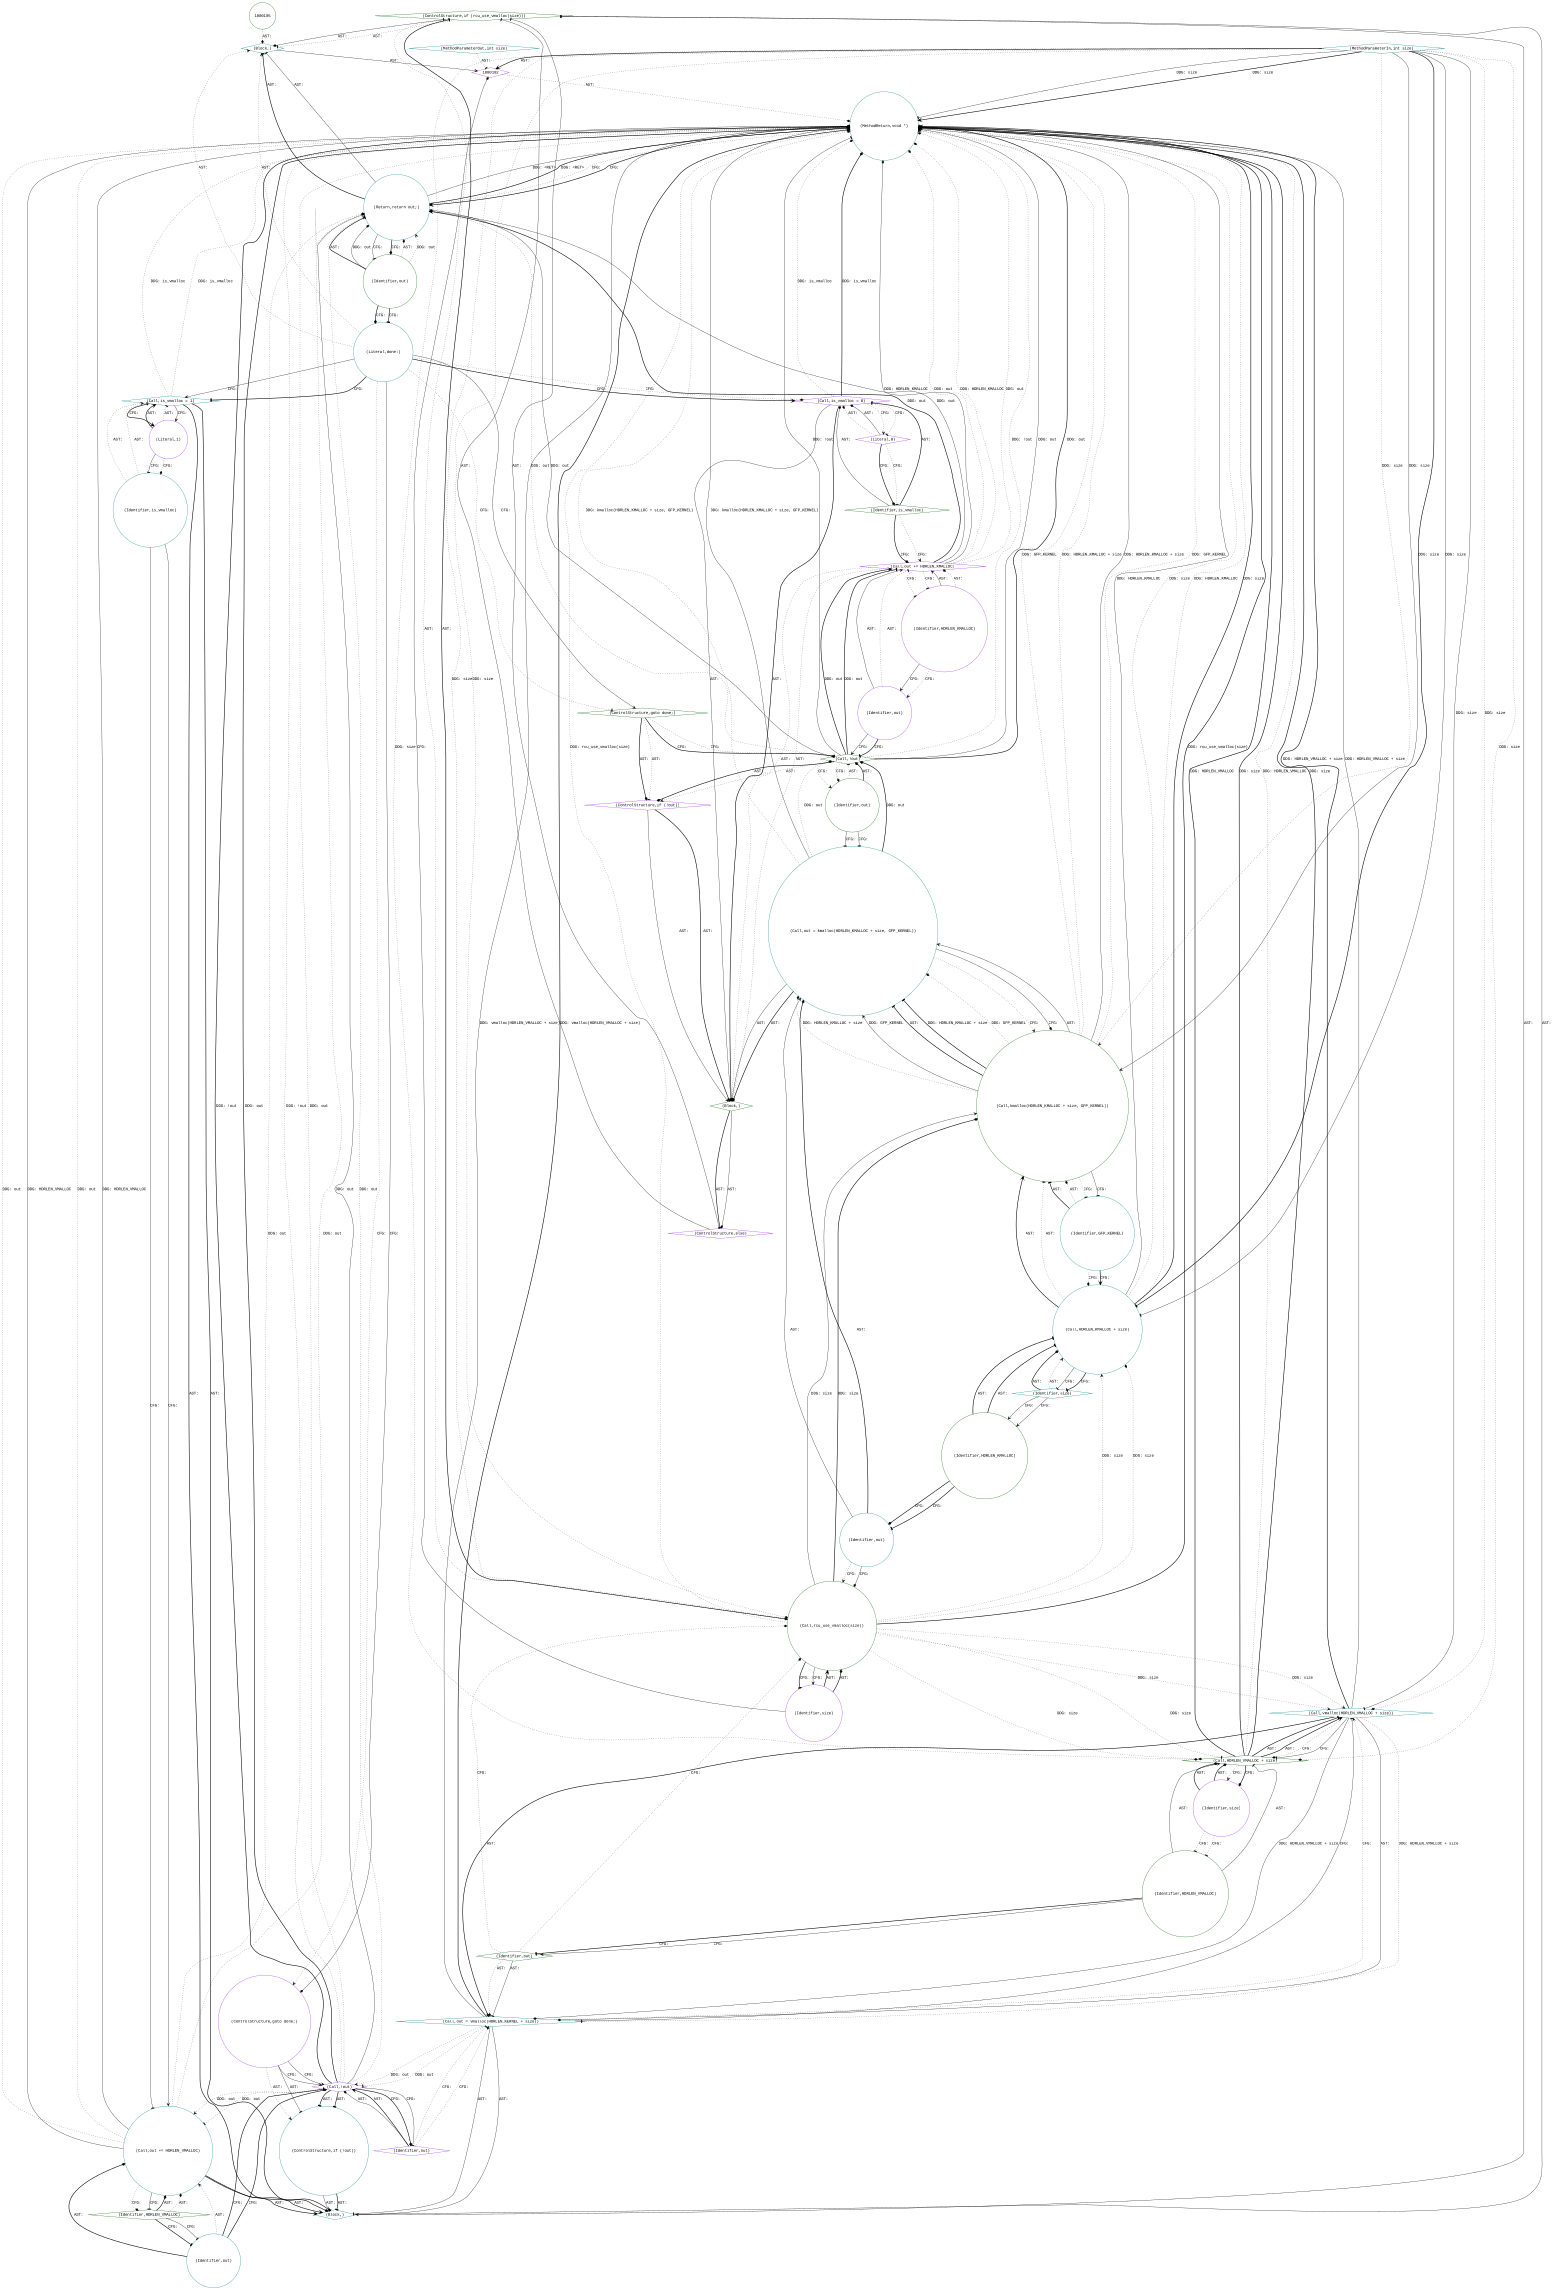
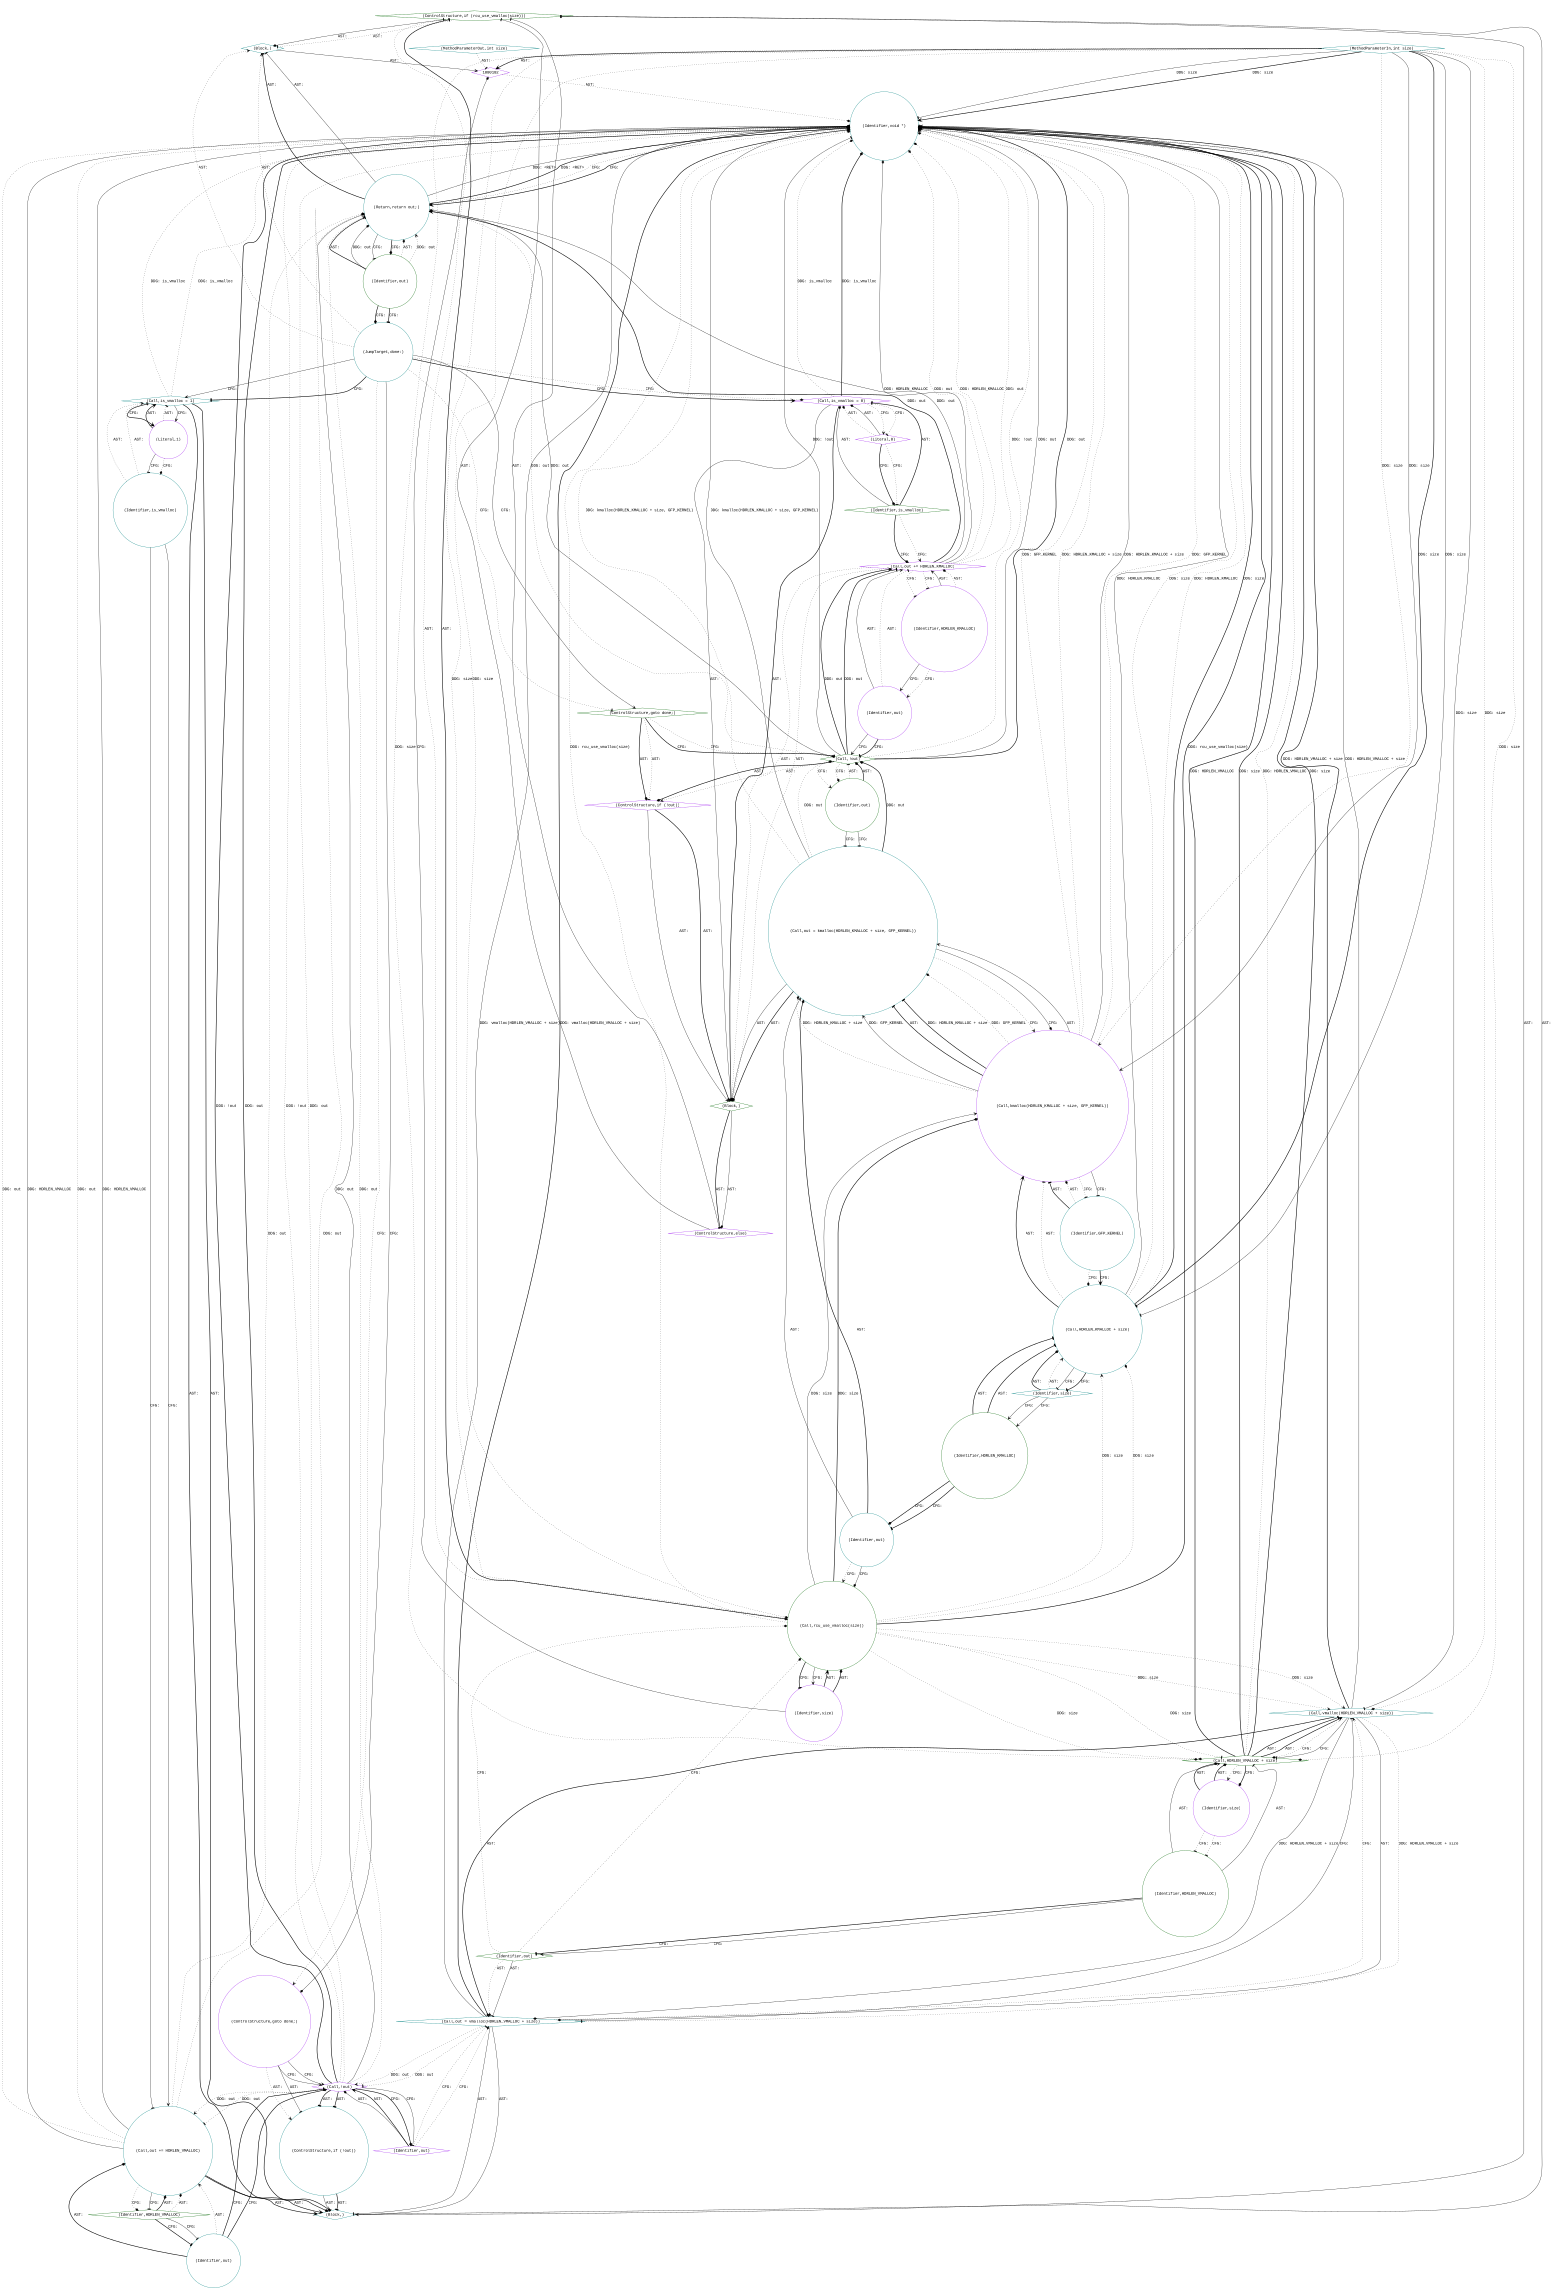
(262, 16) -> none
(884, 126) -> (884, 126)
(383, 352) -> (383, 352)
(1052, 1106) -> (1052, 1106)
(491, 2022) -> (491, 2022)
